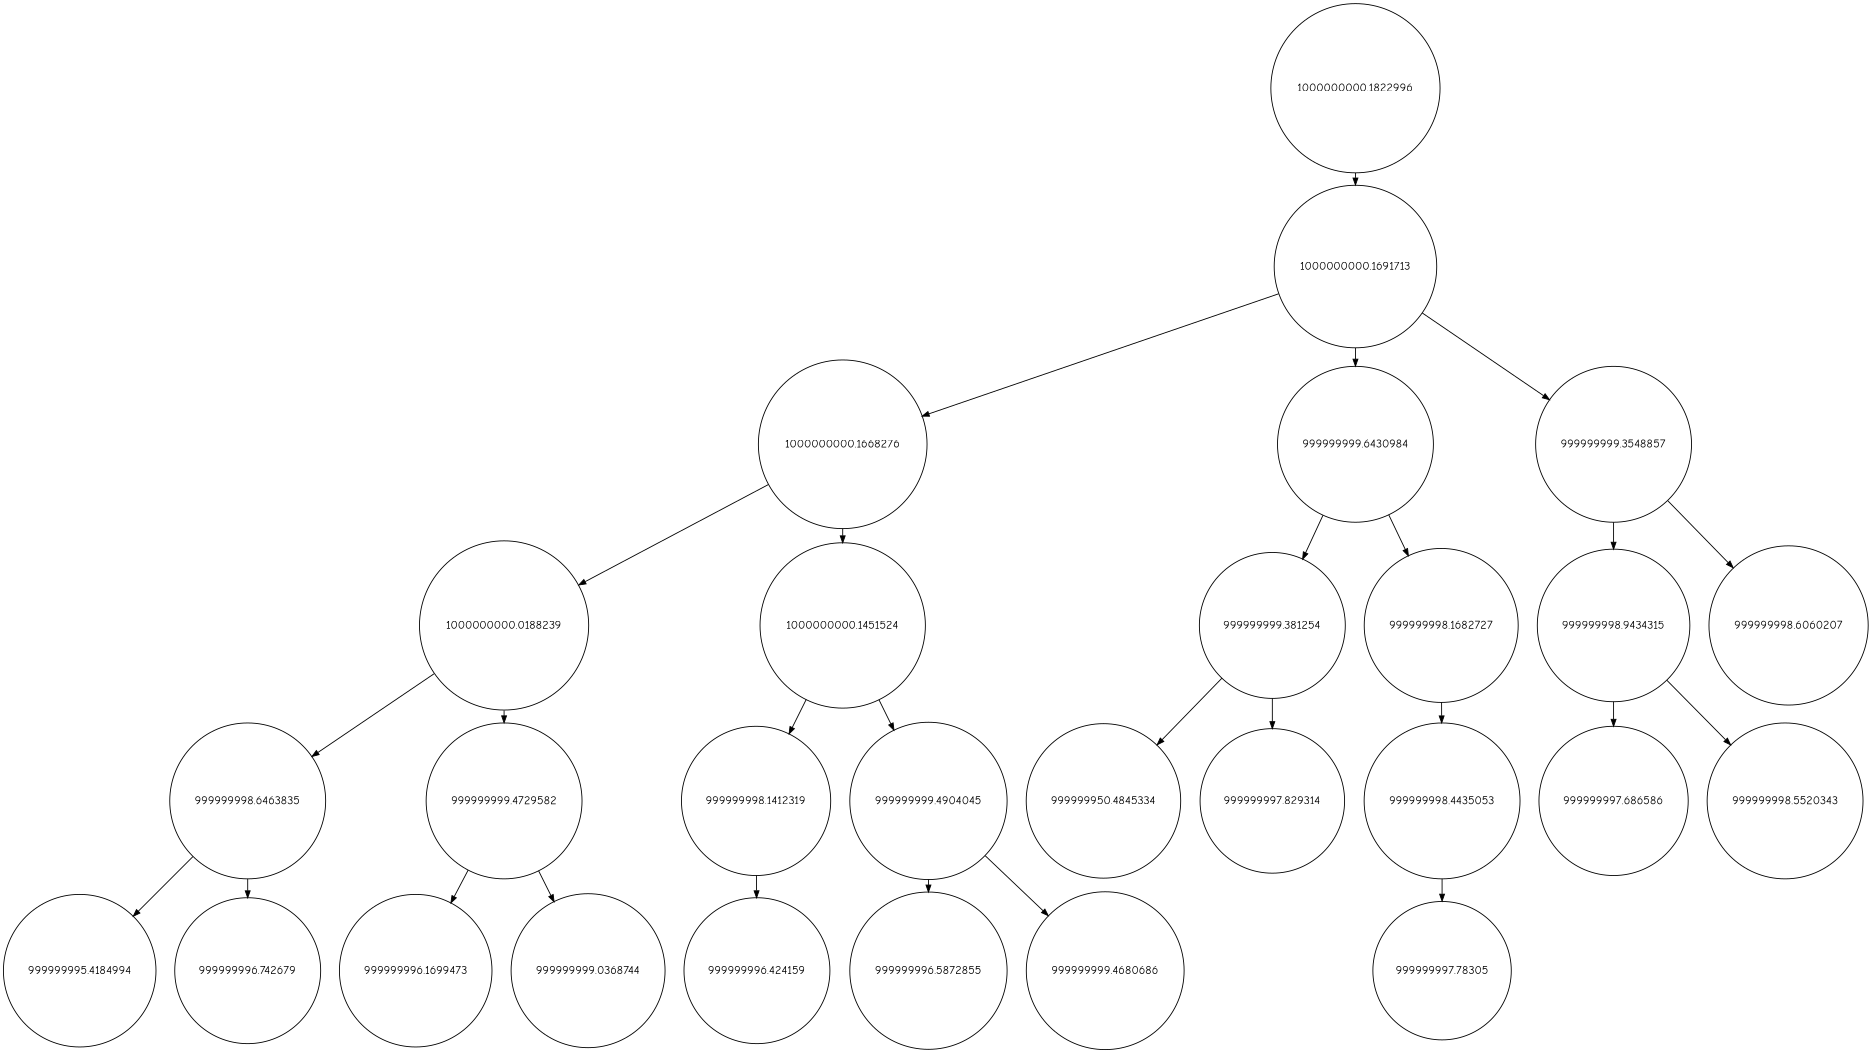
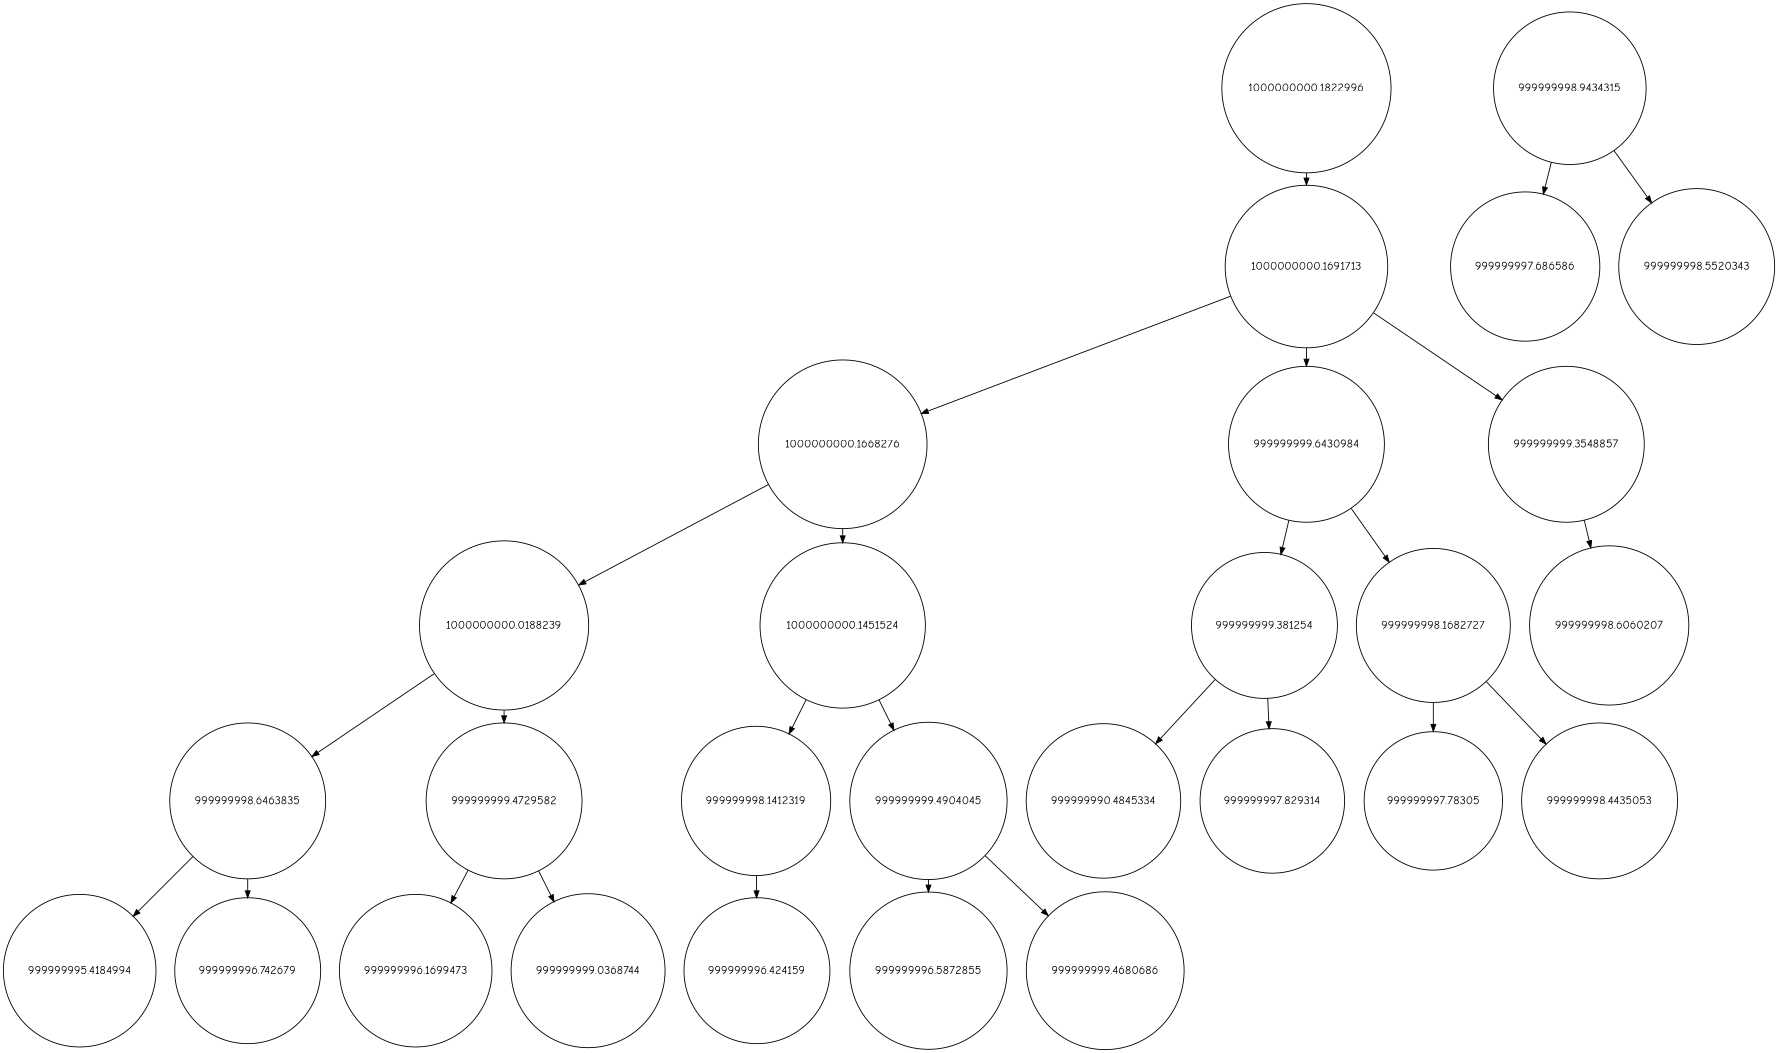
(1614, 532) -> none
(1103, 801) -> (1103, 801)
(1442, 886) -> (1433, 713)
